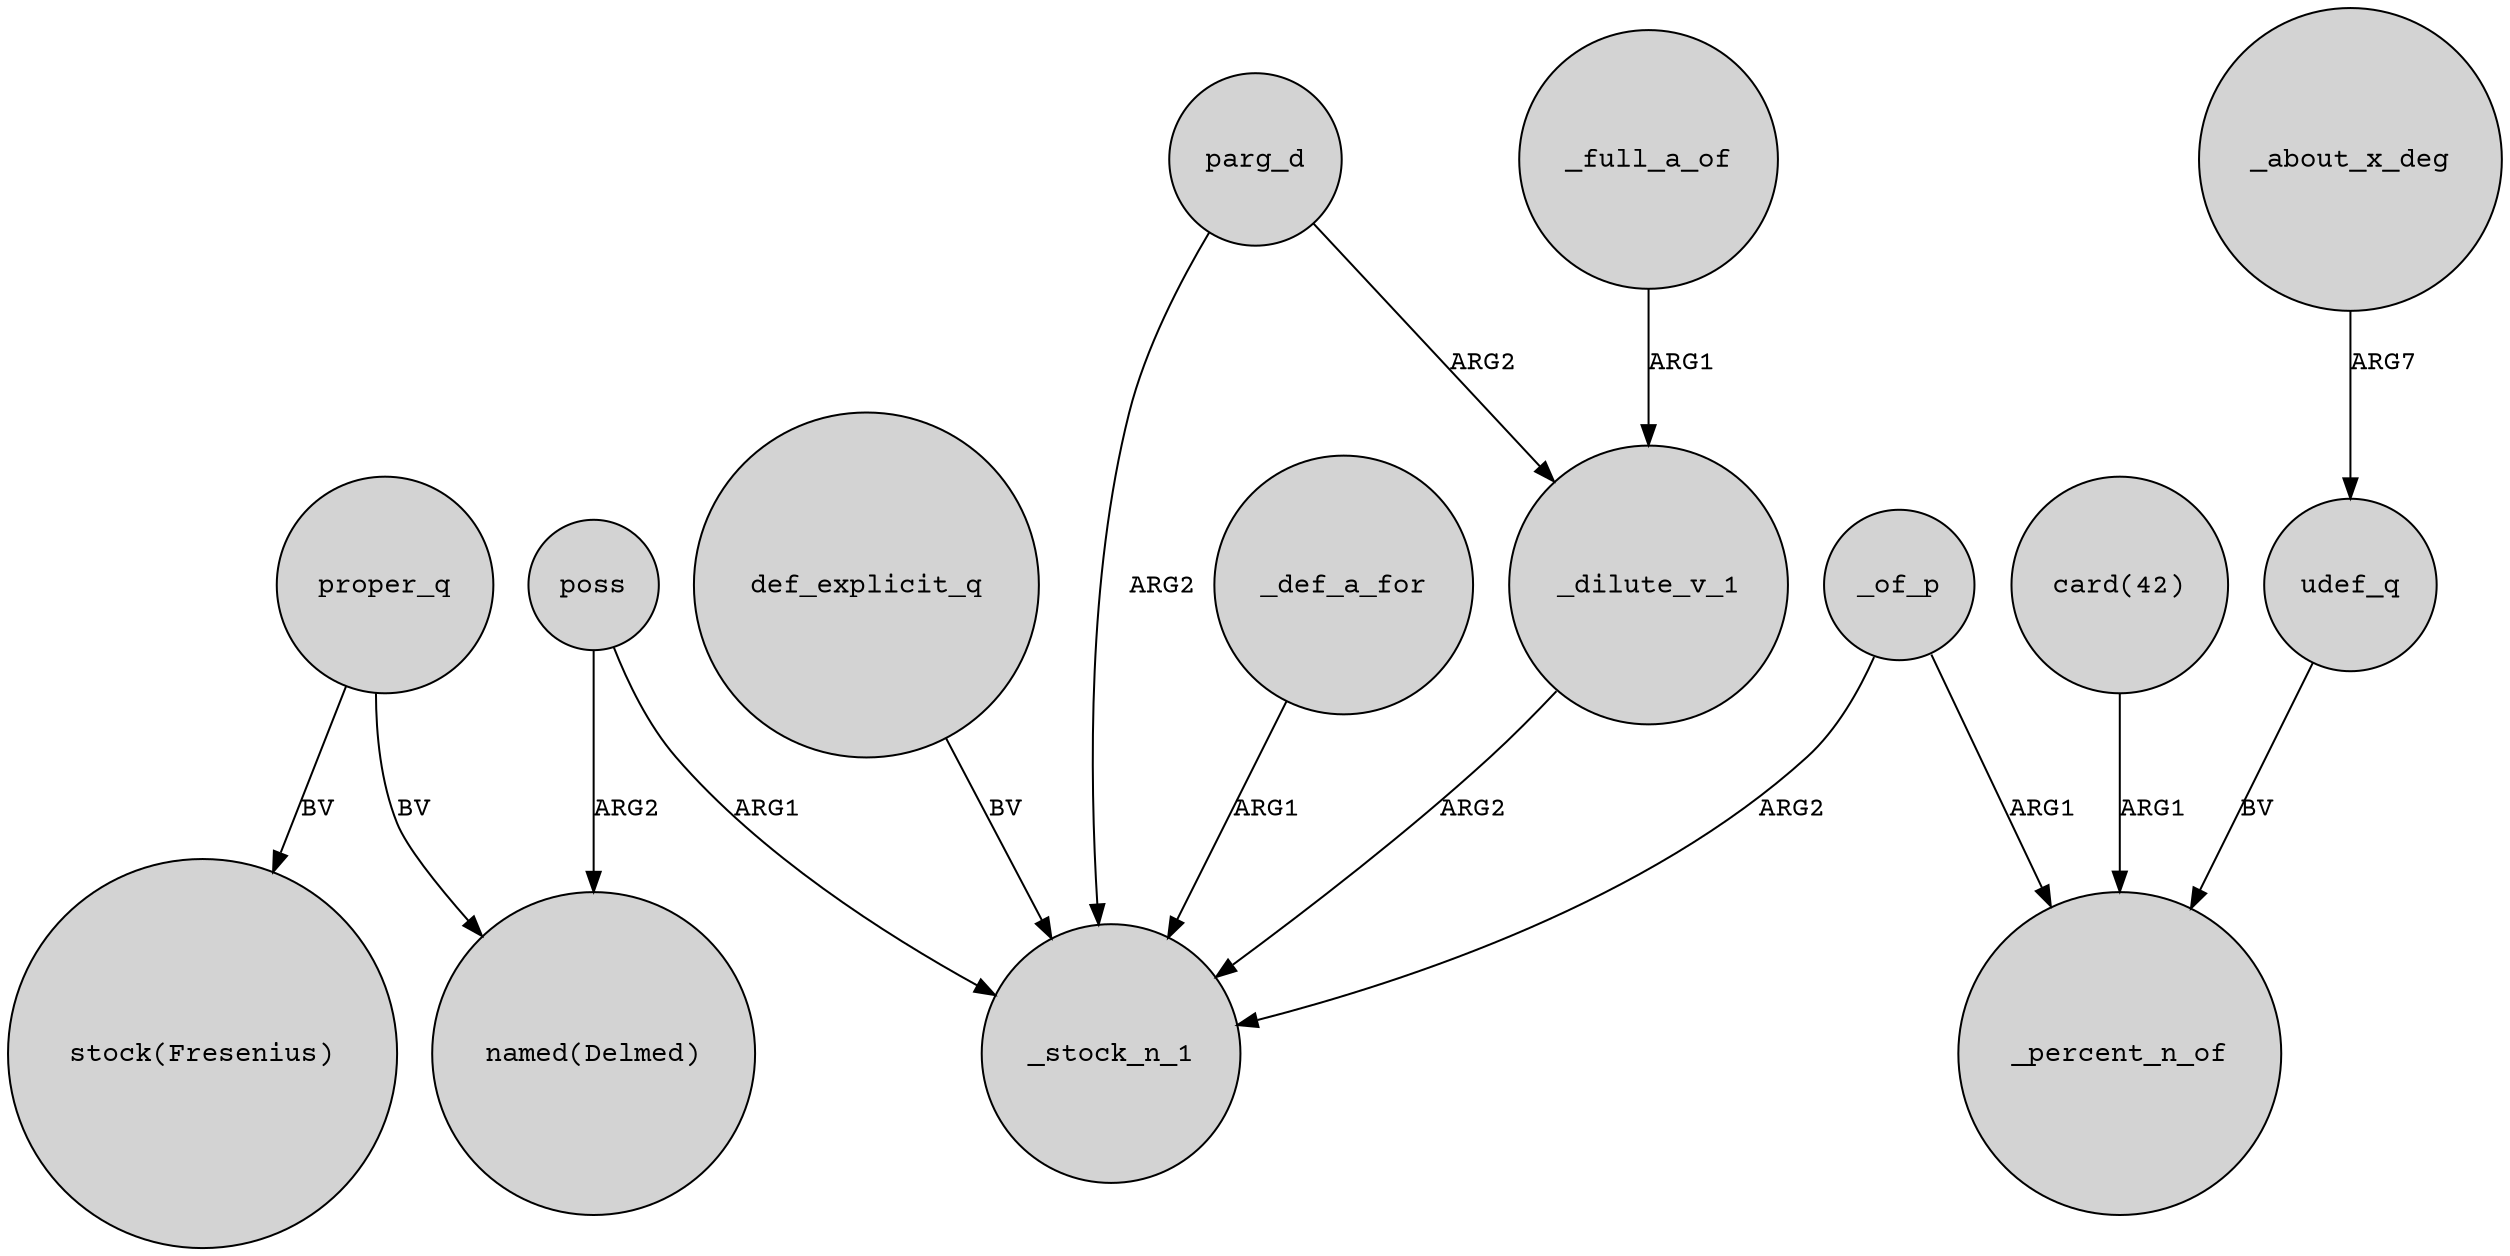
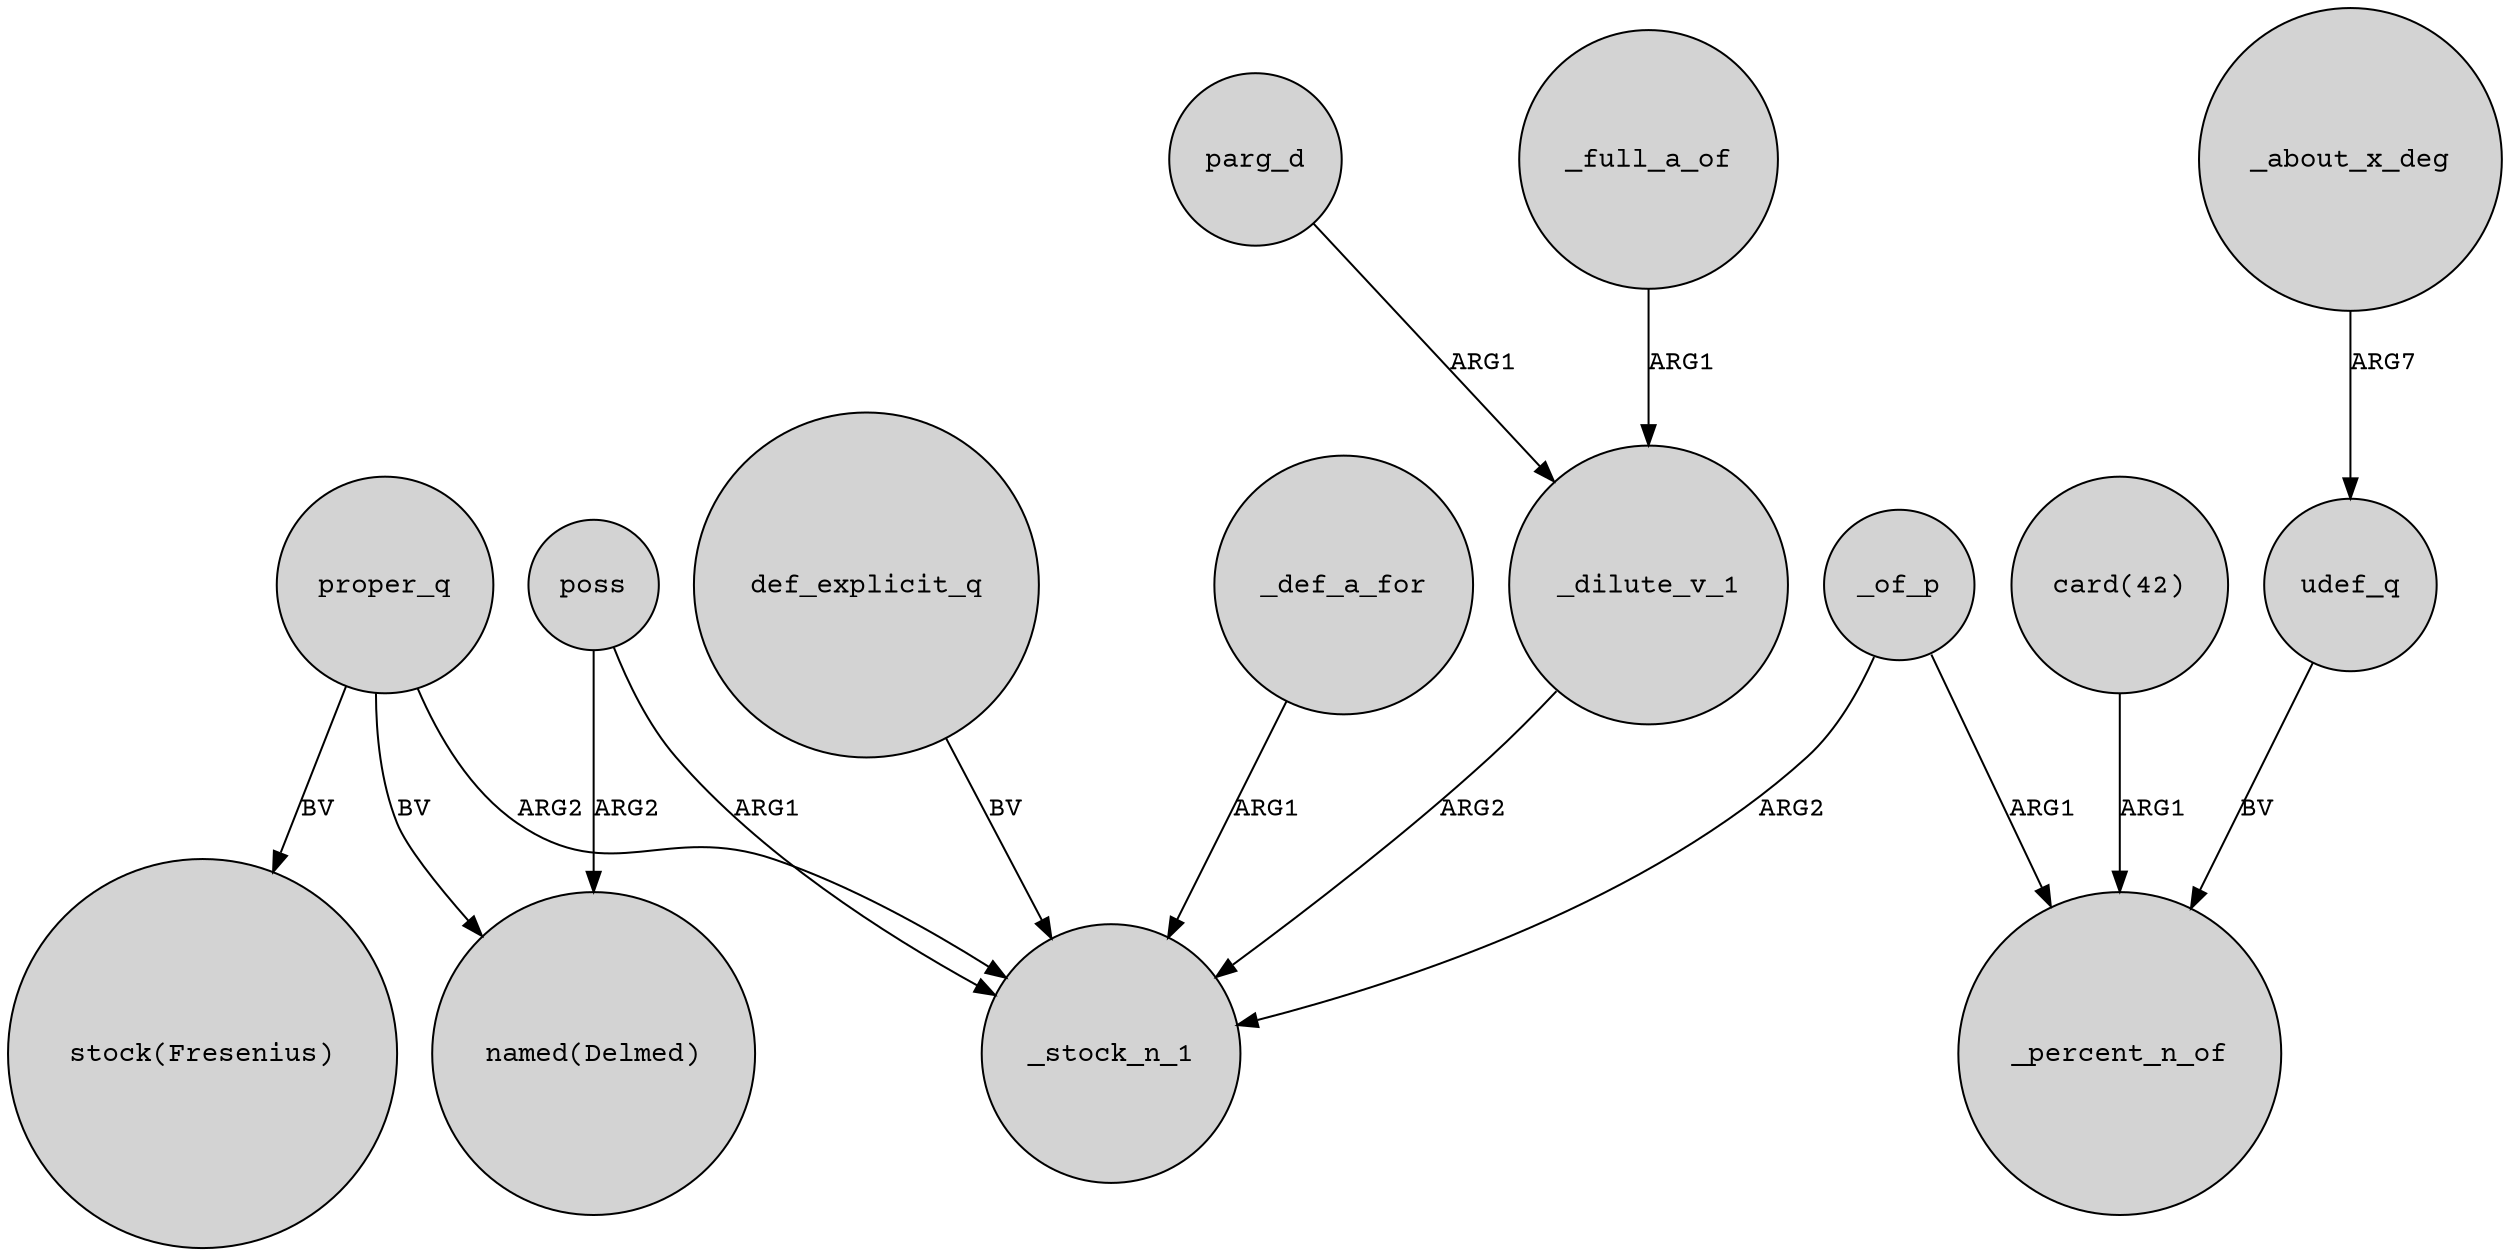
(1484, 362) -> (1484, 362)
(1104, 559) -> (679, 848)
